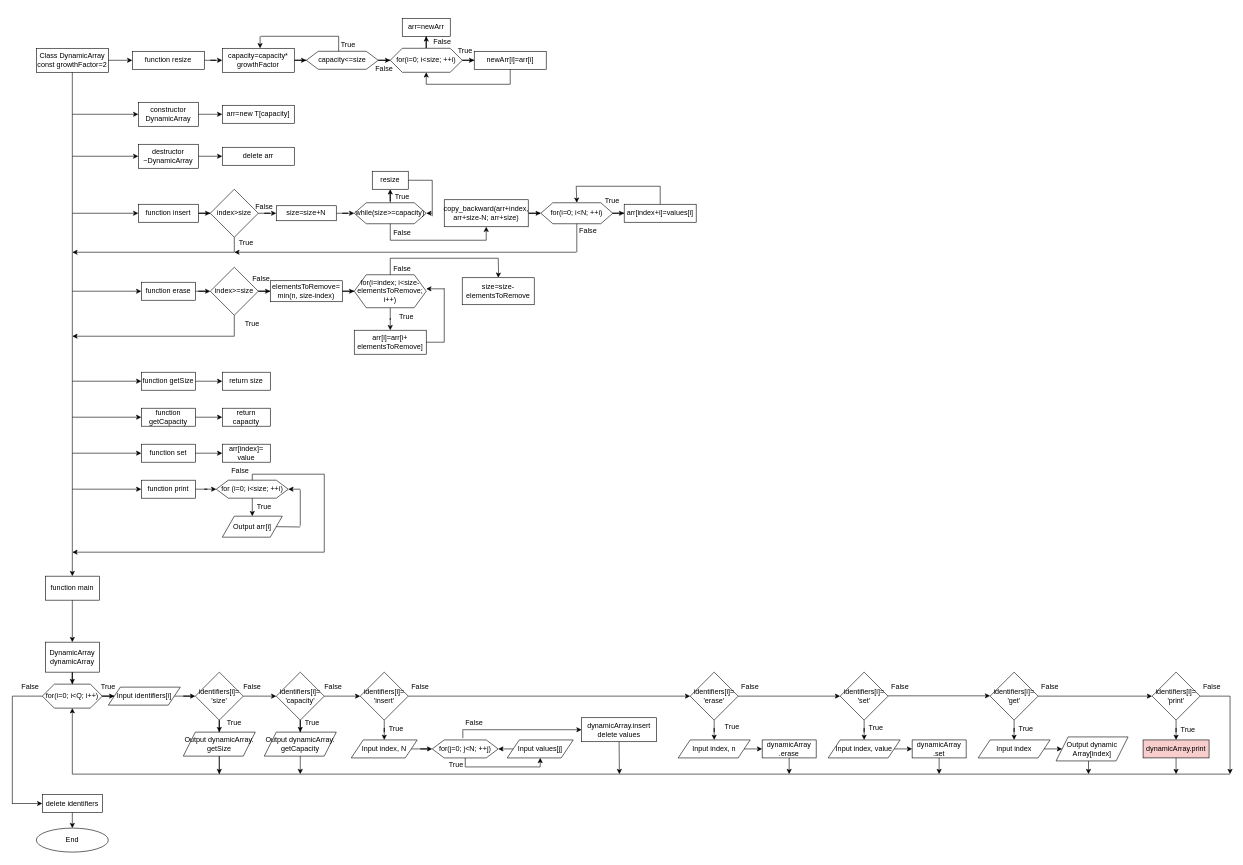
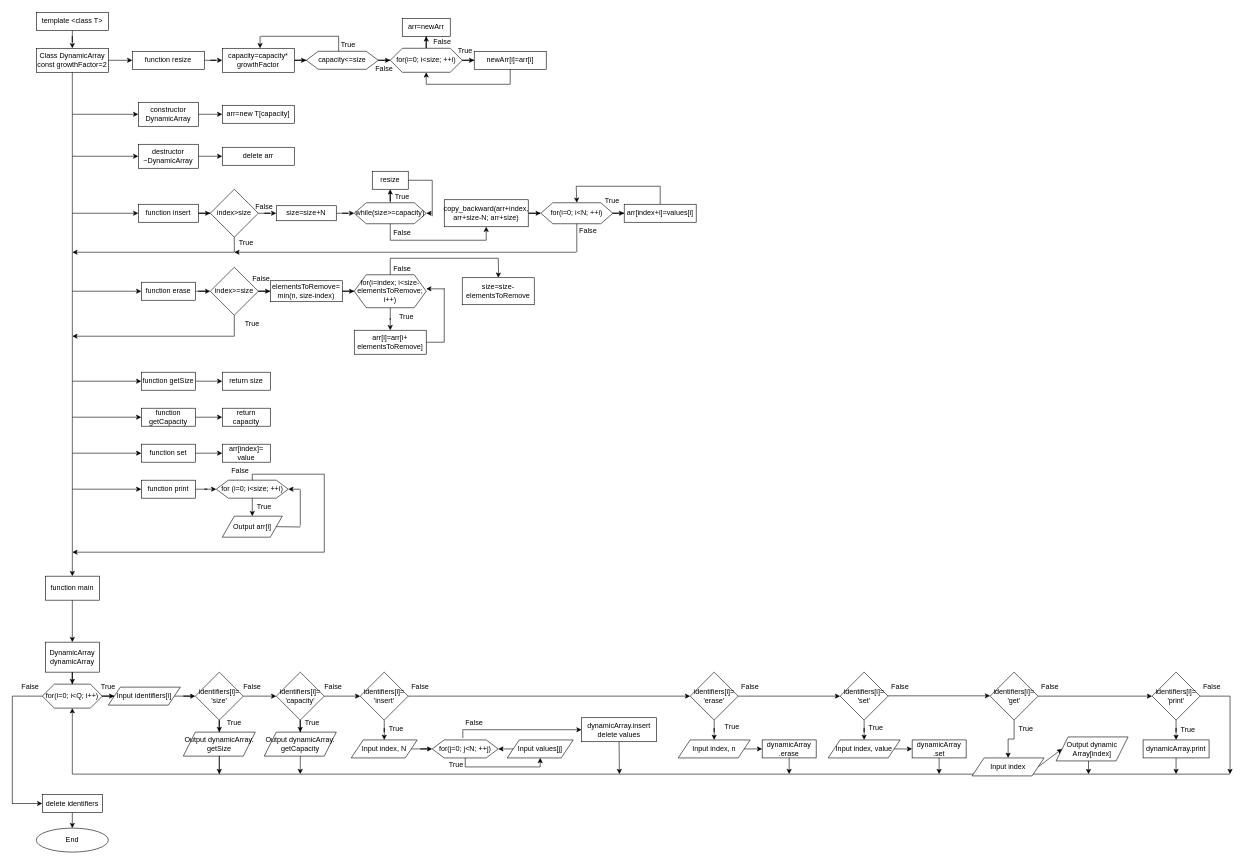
none -> (72, 21)
none -> (72, 41)
(1014, 749) -> (1008, 767)
(1176, 749) -> (1176, 749)
